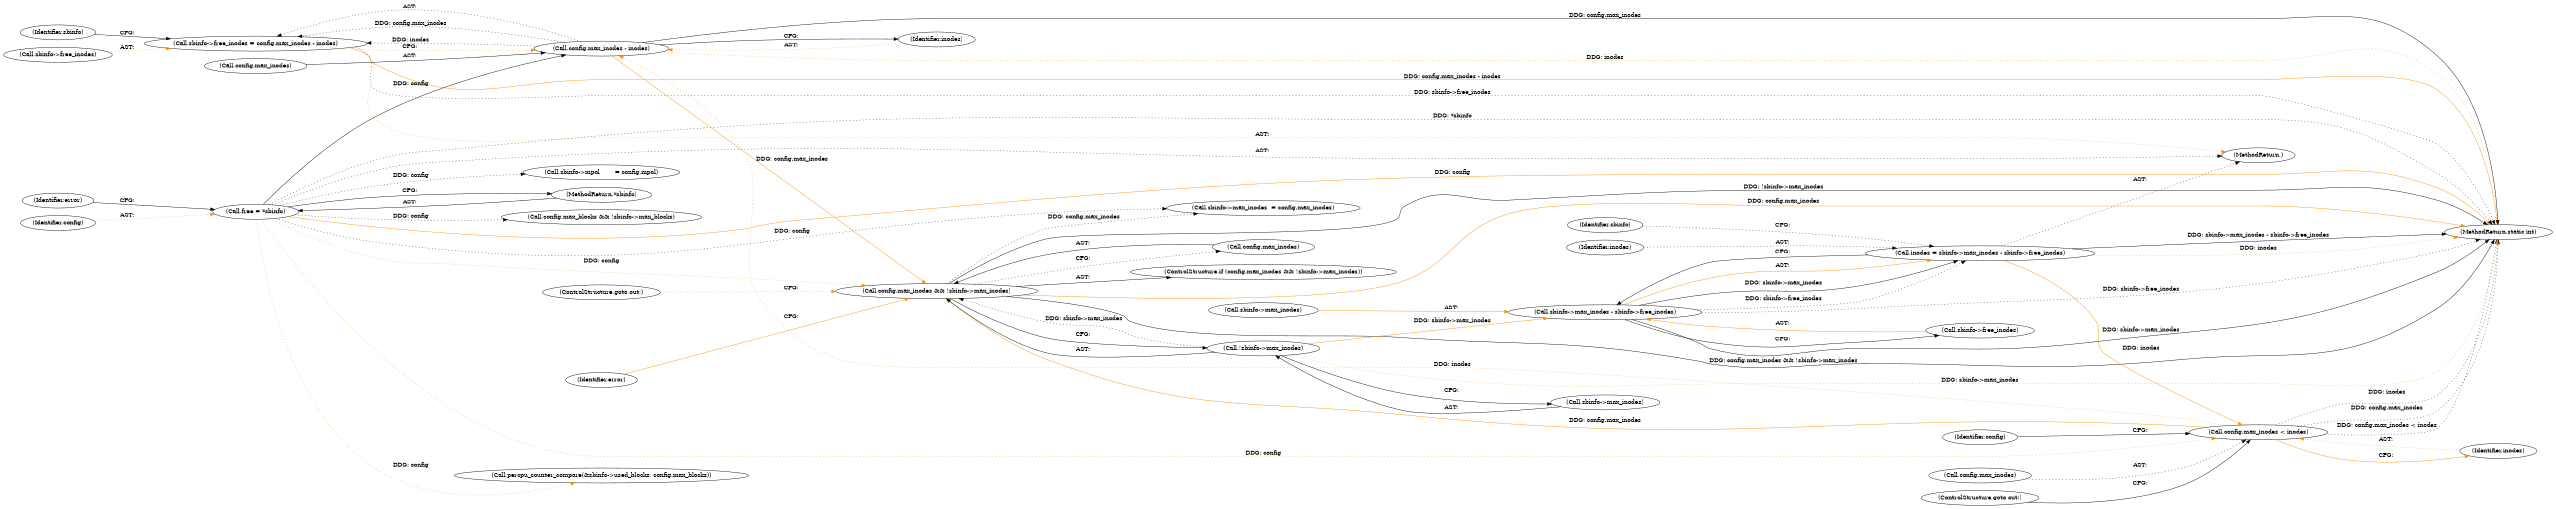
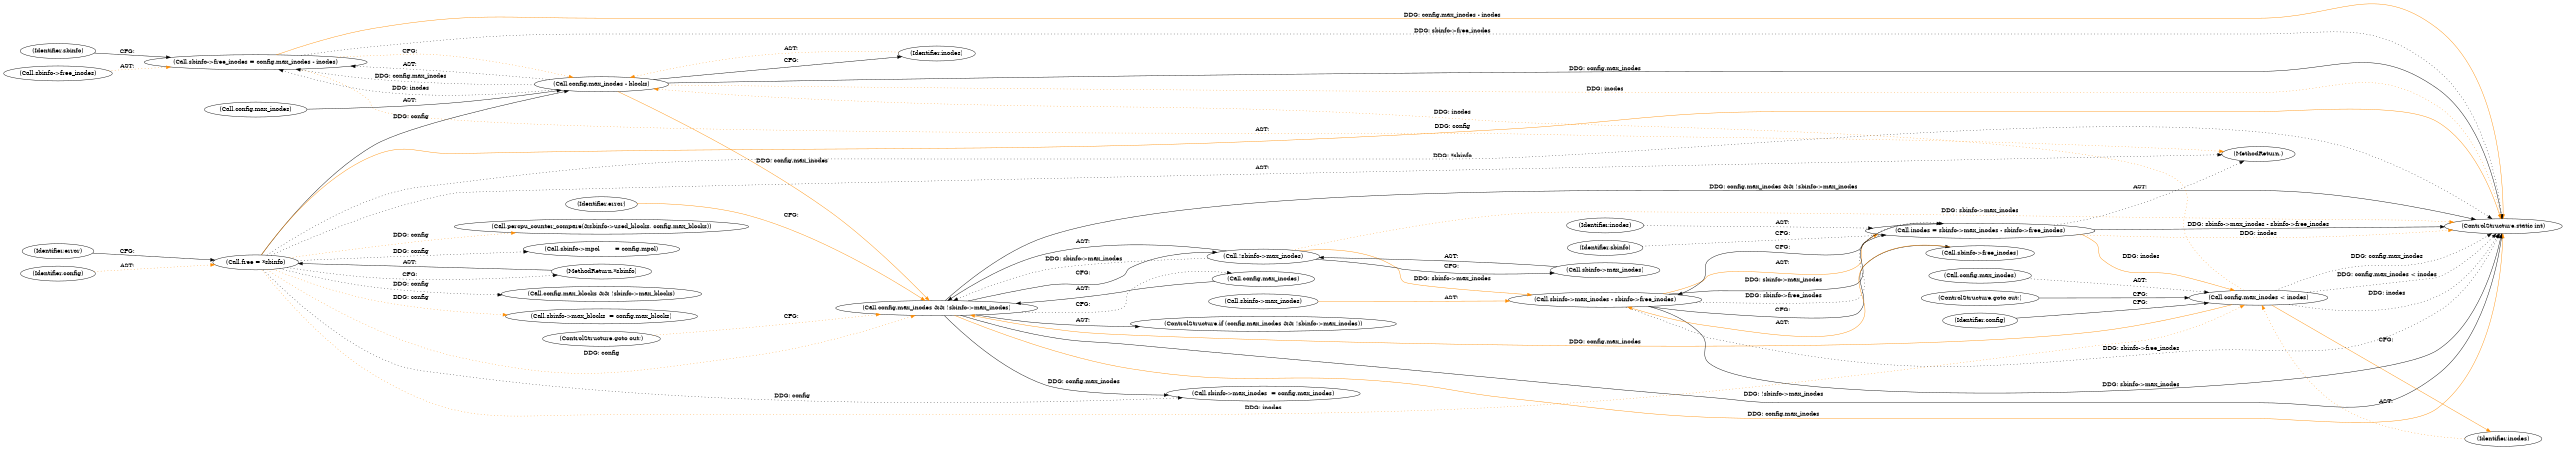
(601, 49) -> (601, 84)
(417, 195) -> (420, 279)
(1063, 226) -> (1044, 384)
(2498, 232) -> (2503, 226)
none -> (601, 316)
(1263, 453) -> (1263, 408)
